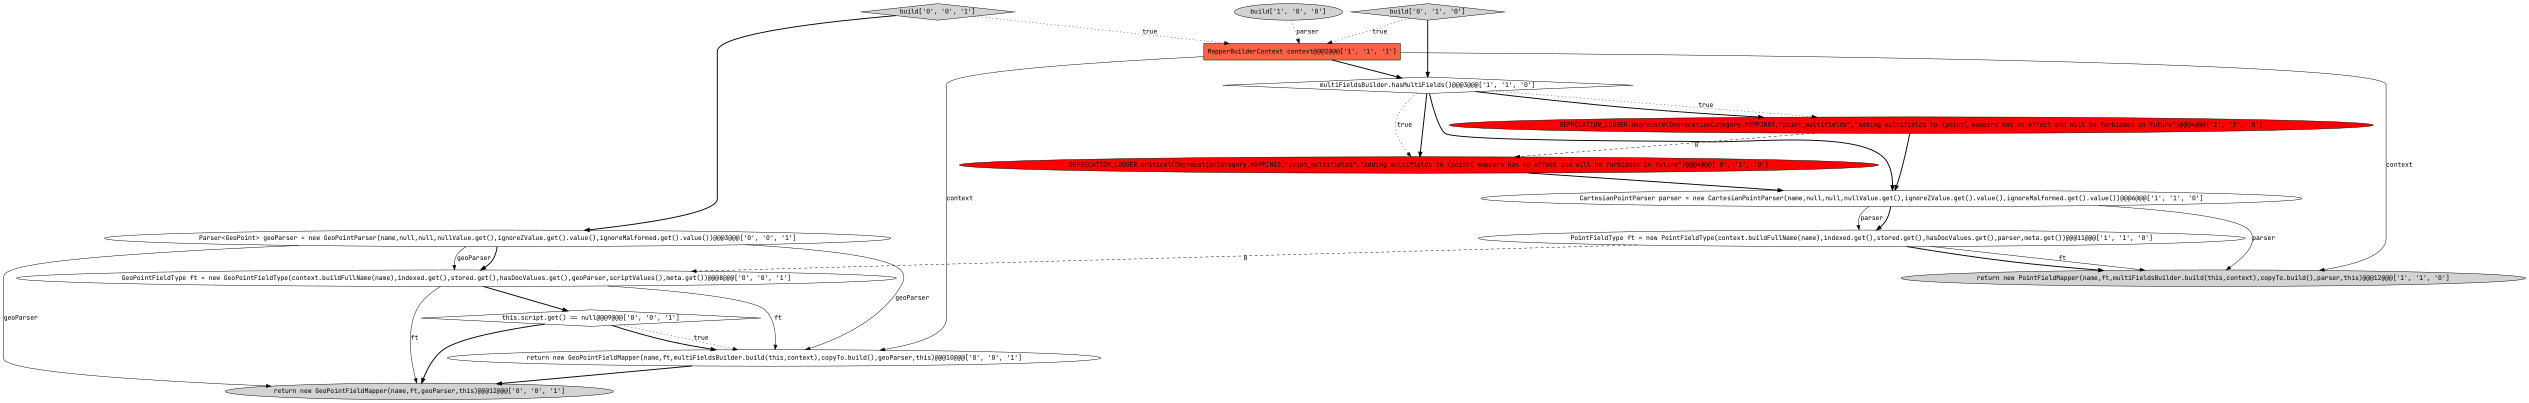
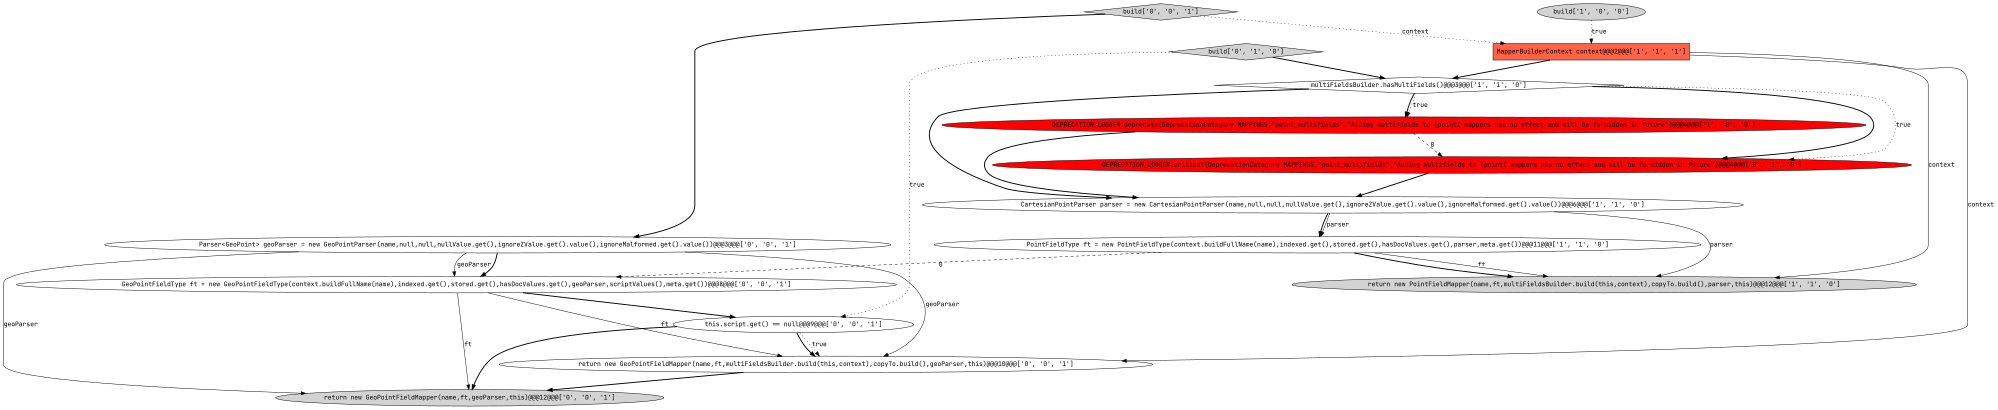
(1370, 30) -> (909, 87)
(1150, 32) -> (1415, 32)
(1308, 32) -> (1599, 32)
(591, 318) -> (793, 324)
